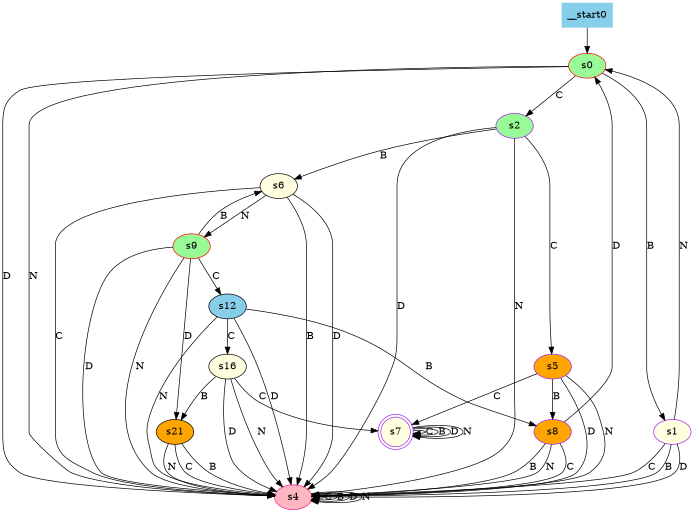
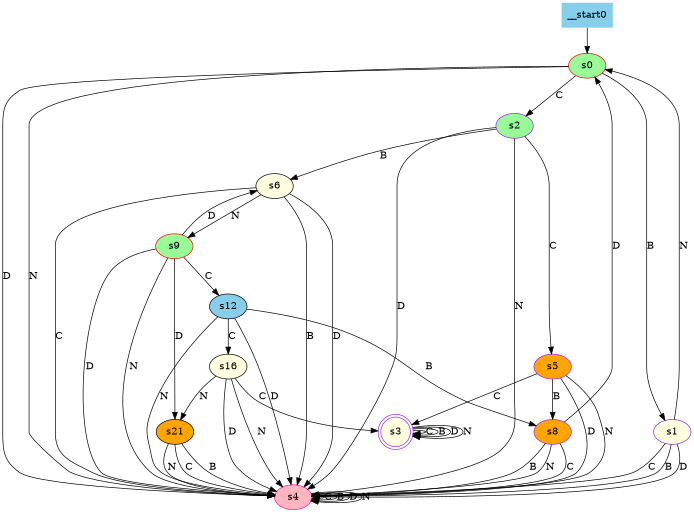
(224, 216) -> (212, 216)
(204, 397) -> (204, 397)
(396, 432) -> (396, 432)
